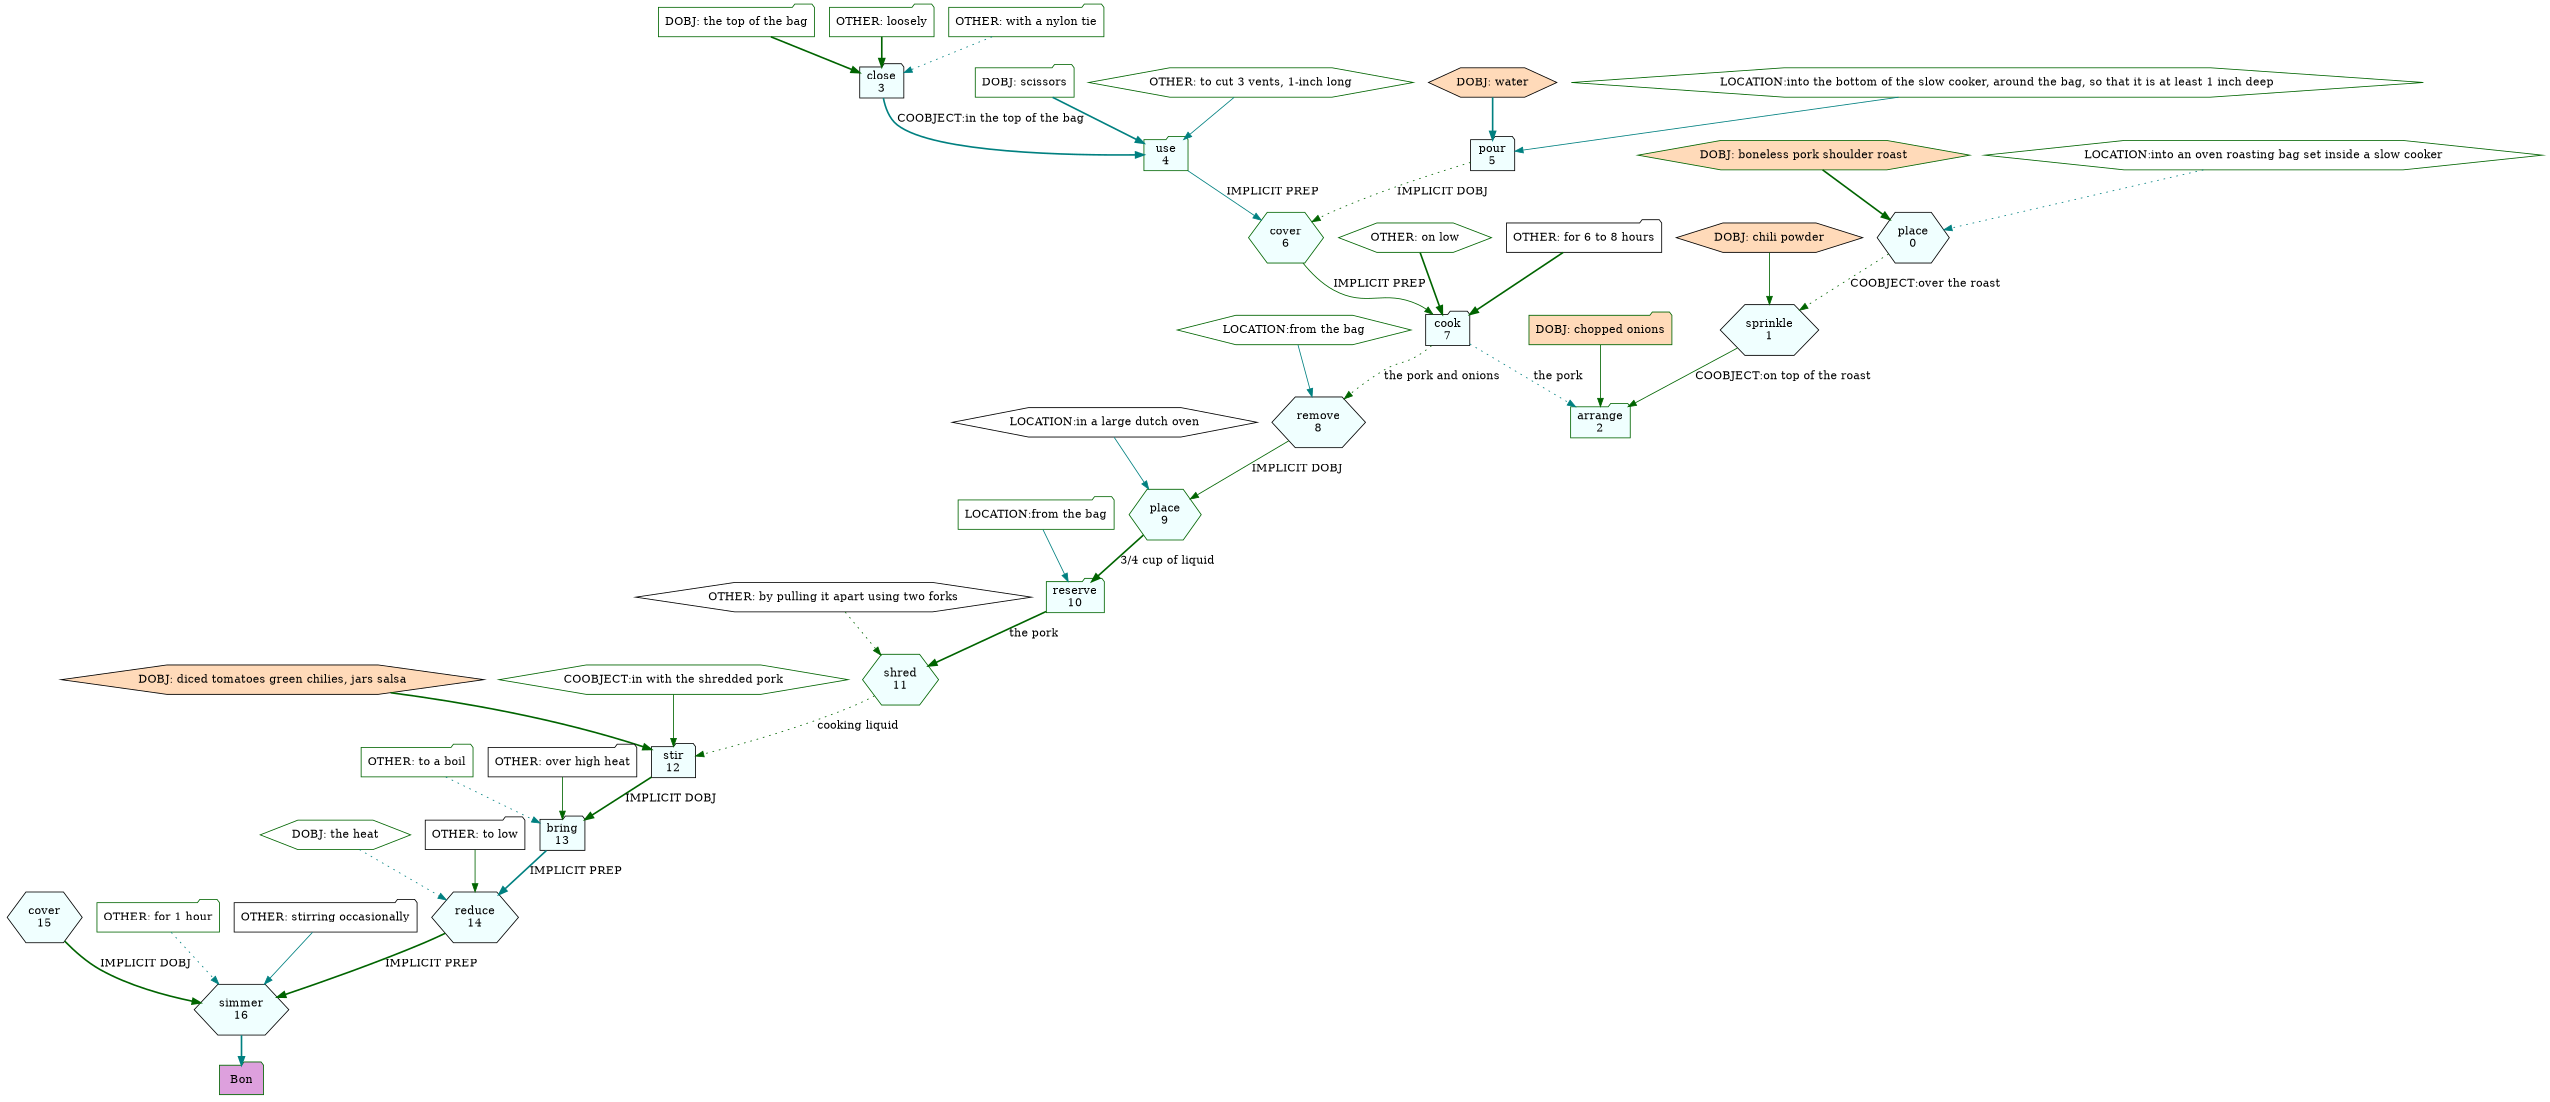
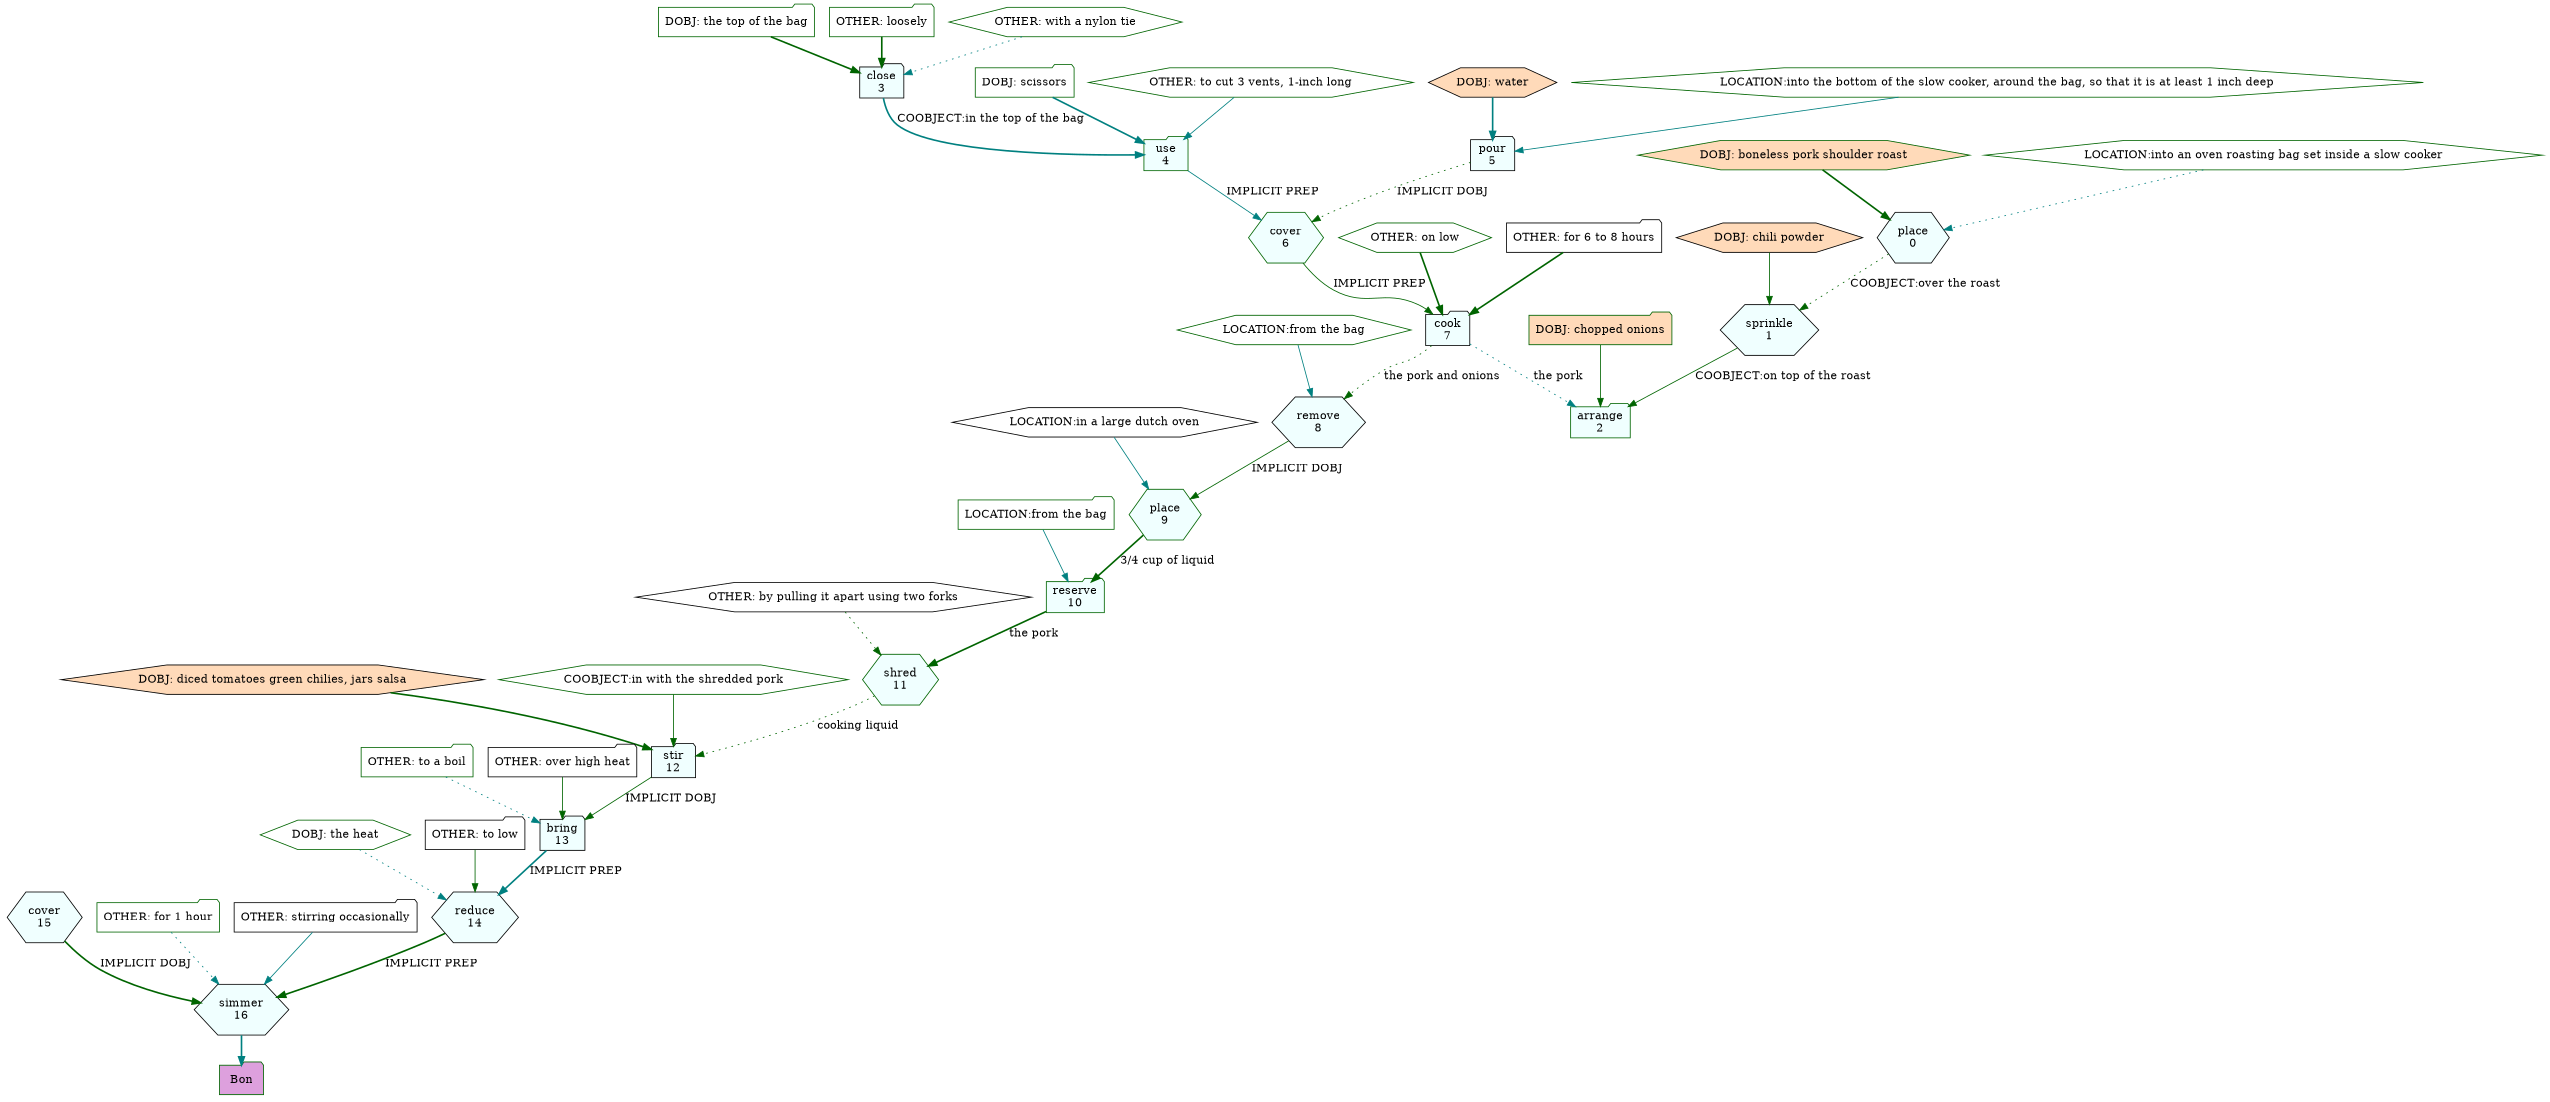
(1026, 22) -> (1066, 22)
(622, 796) -> (622, 796)
